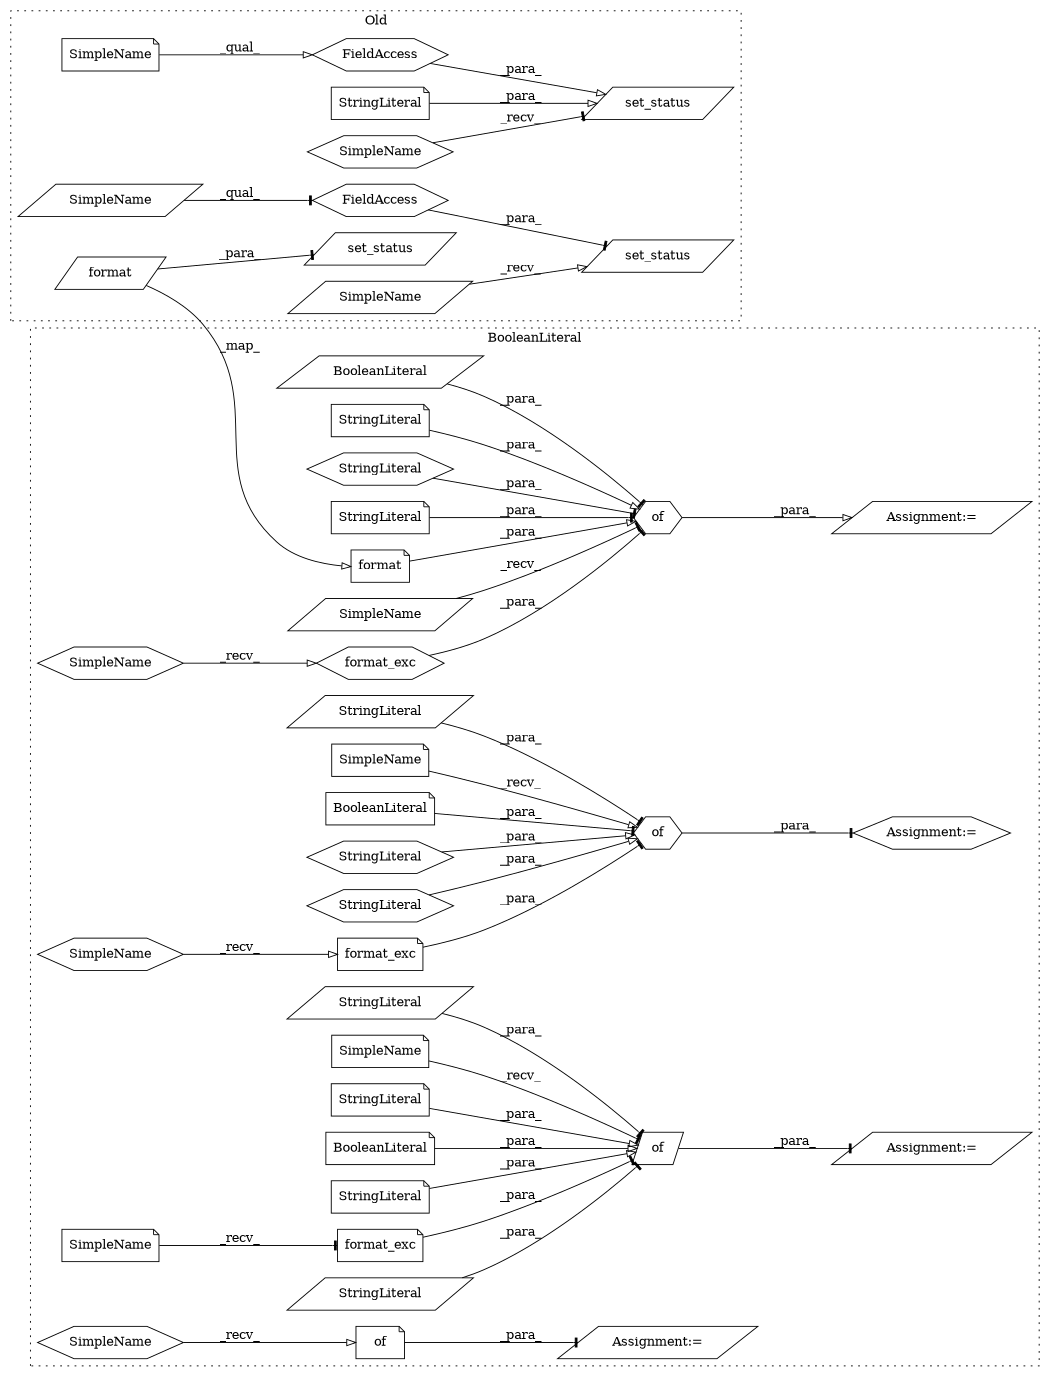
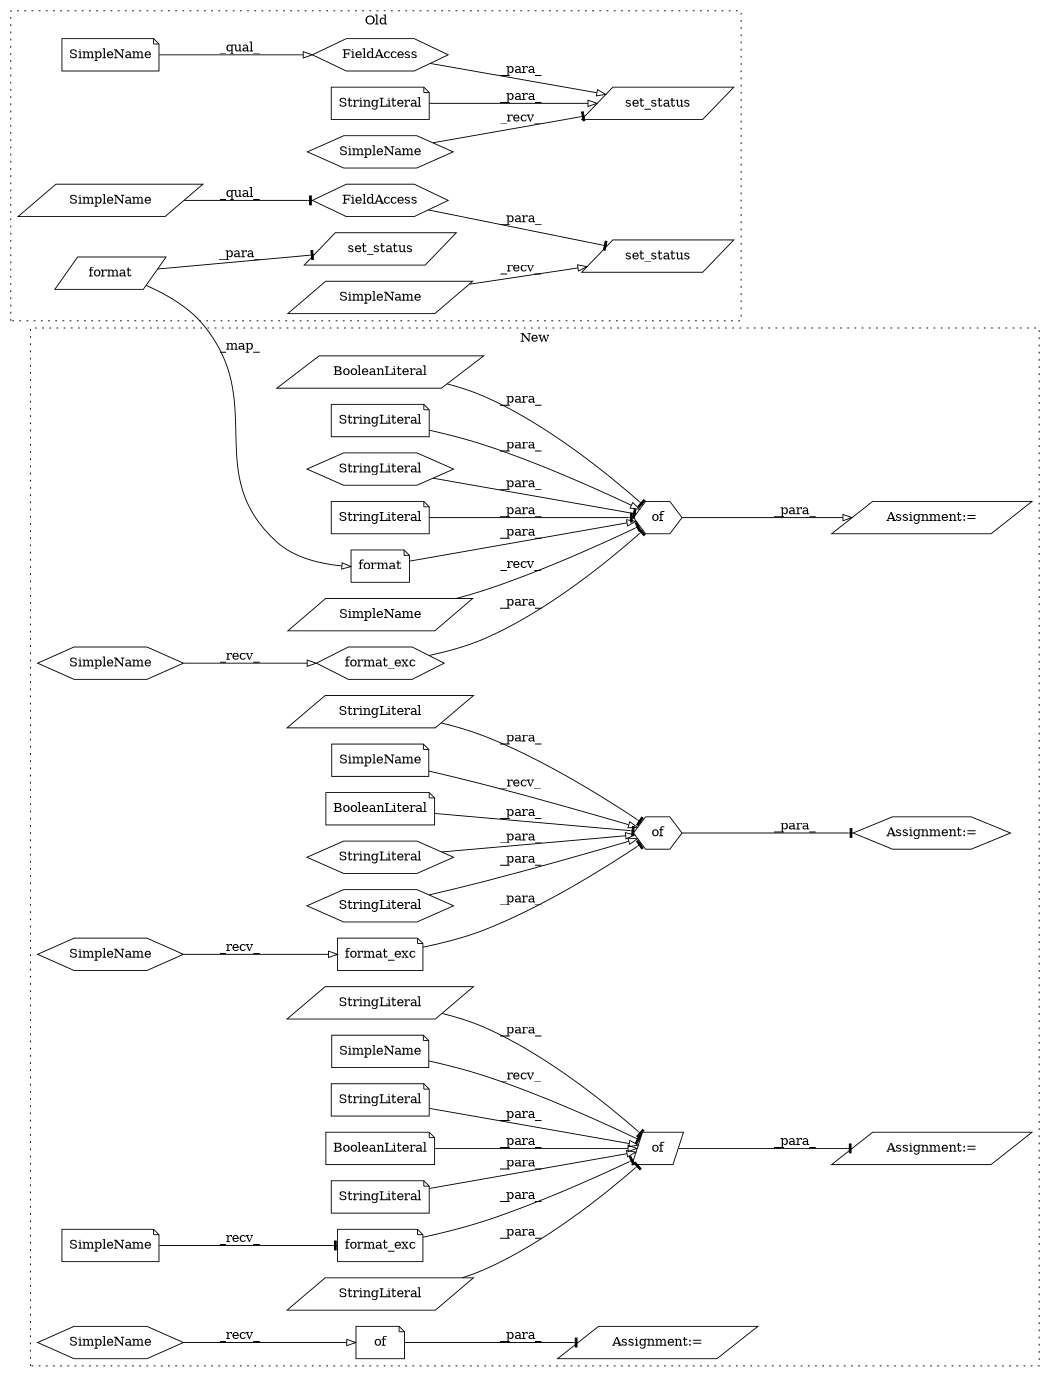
(535, 338) -> (535, 338)
